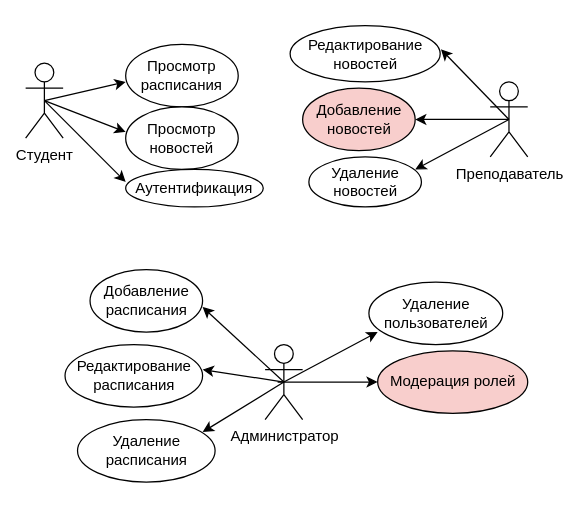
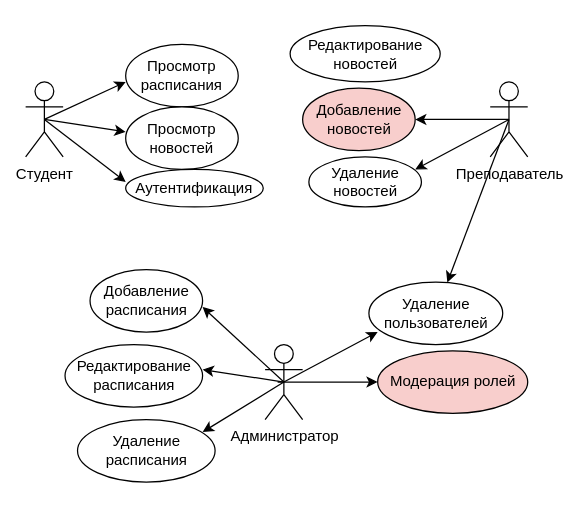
(476, 85) -> (473, 213)
(44, 101) -> (44, 119)
